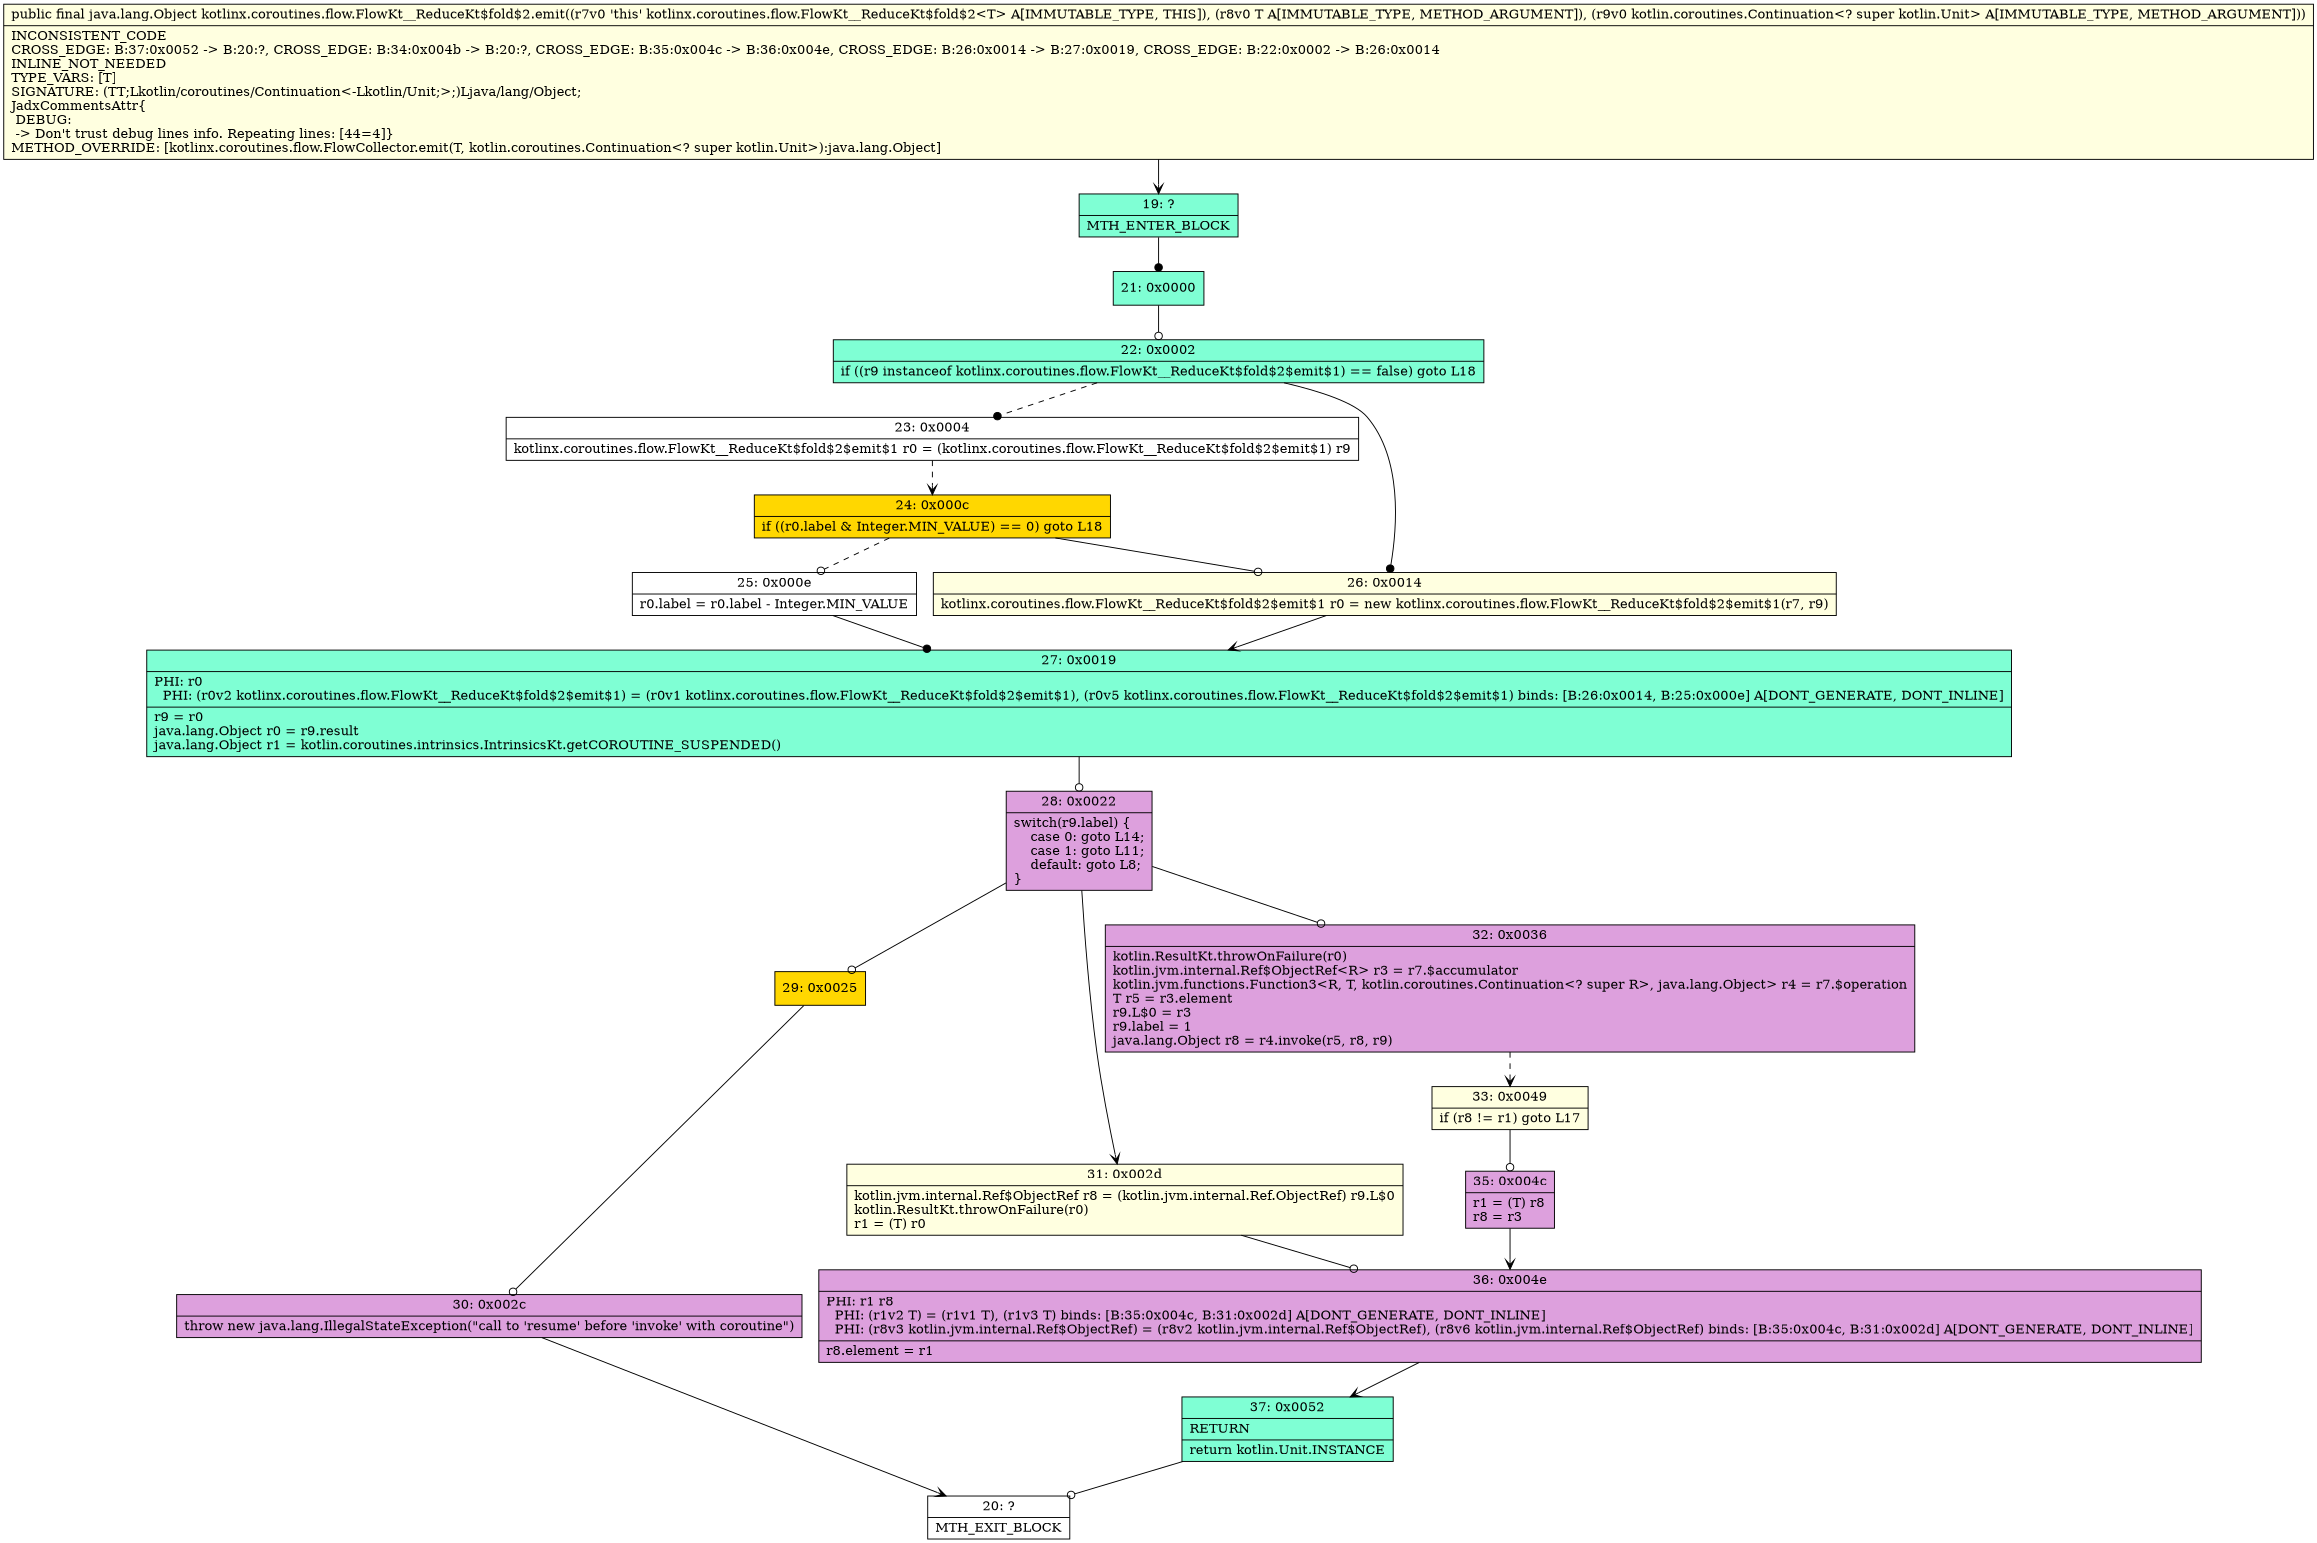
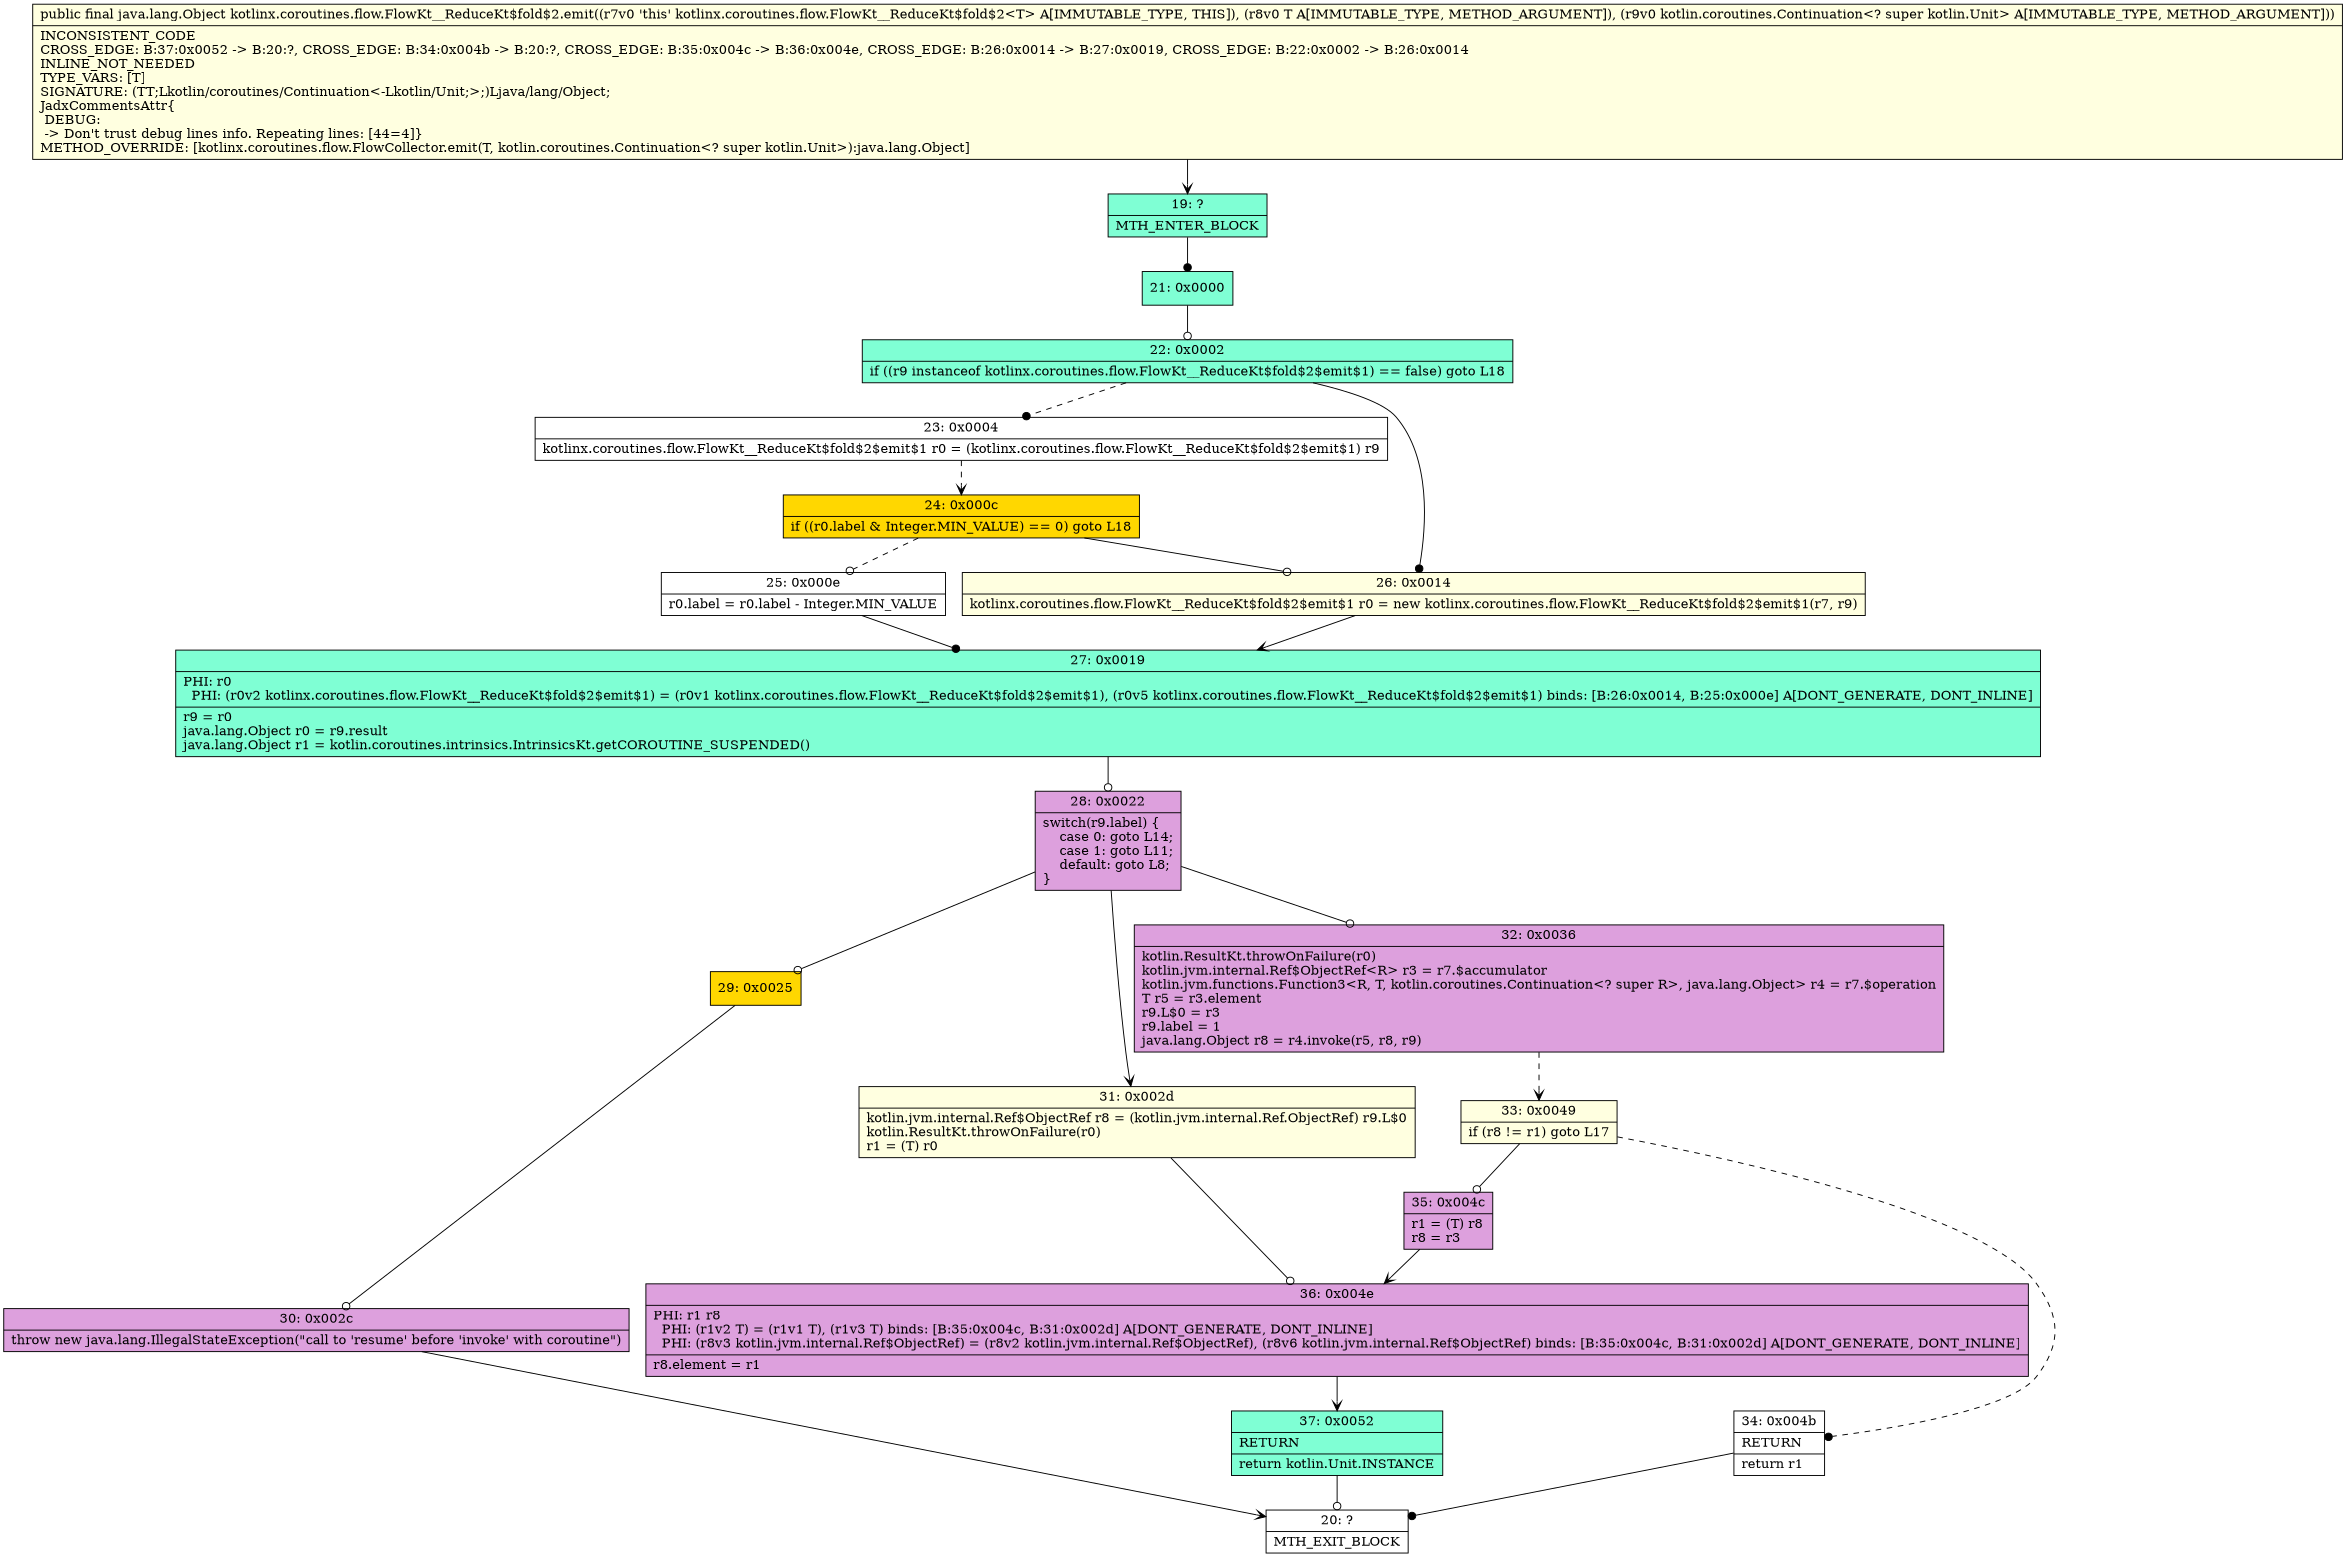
none -> (1779, 1443)
